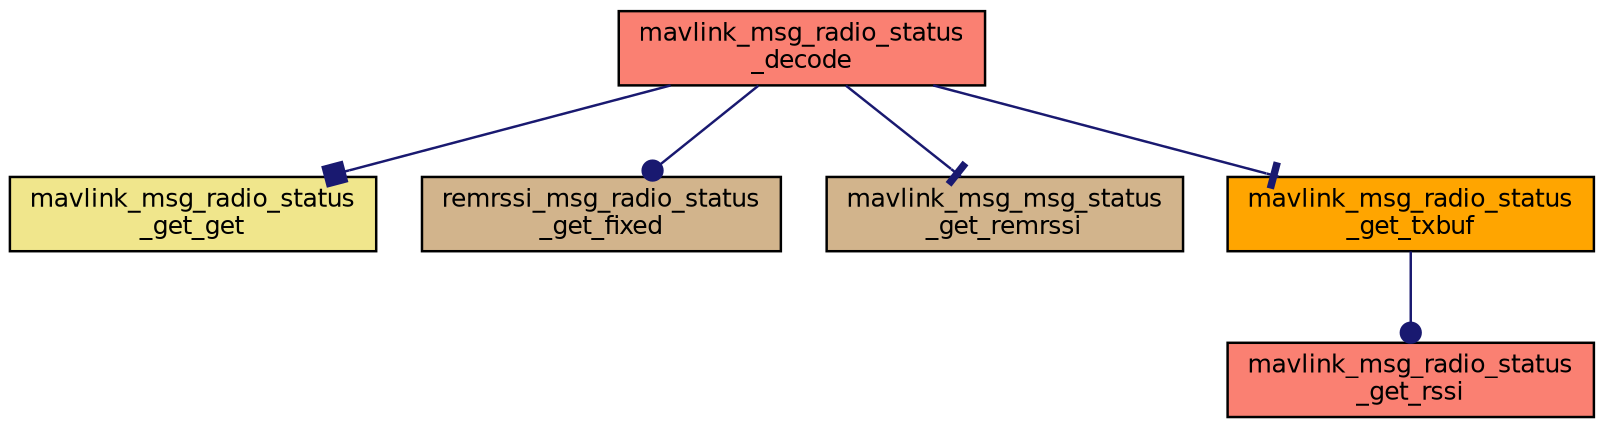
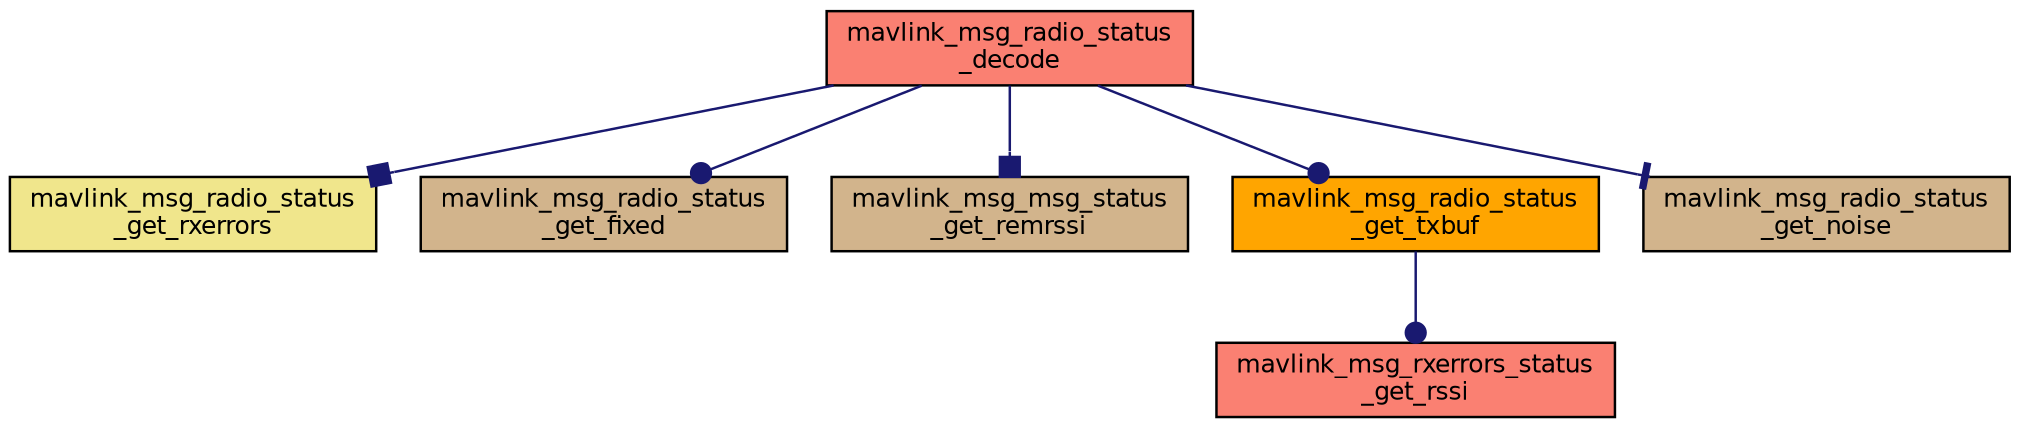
(898, 127) -> (1010, 118)
(1100, 129) -> (1203, 127)
(193, 214) -> (193, 214)
(601, 214) -> (604, 214)
none -> (1827, 214)
(1411, 380) -> (1416, 380)
